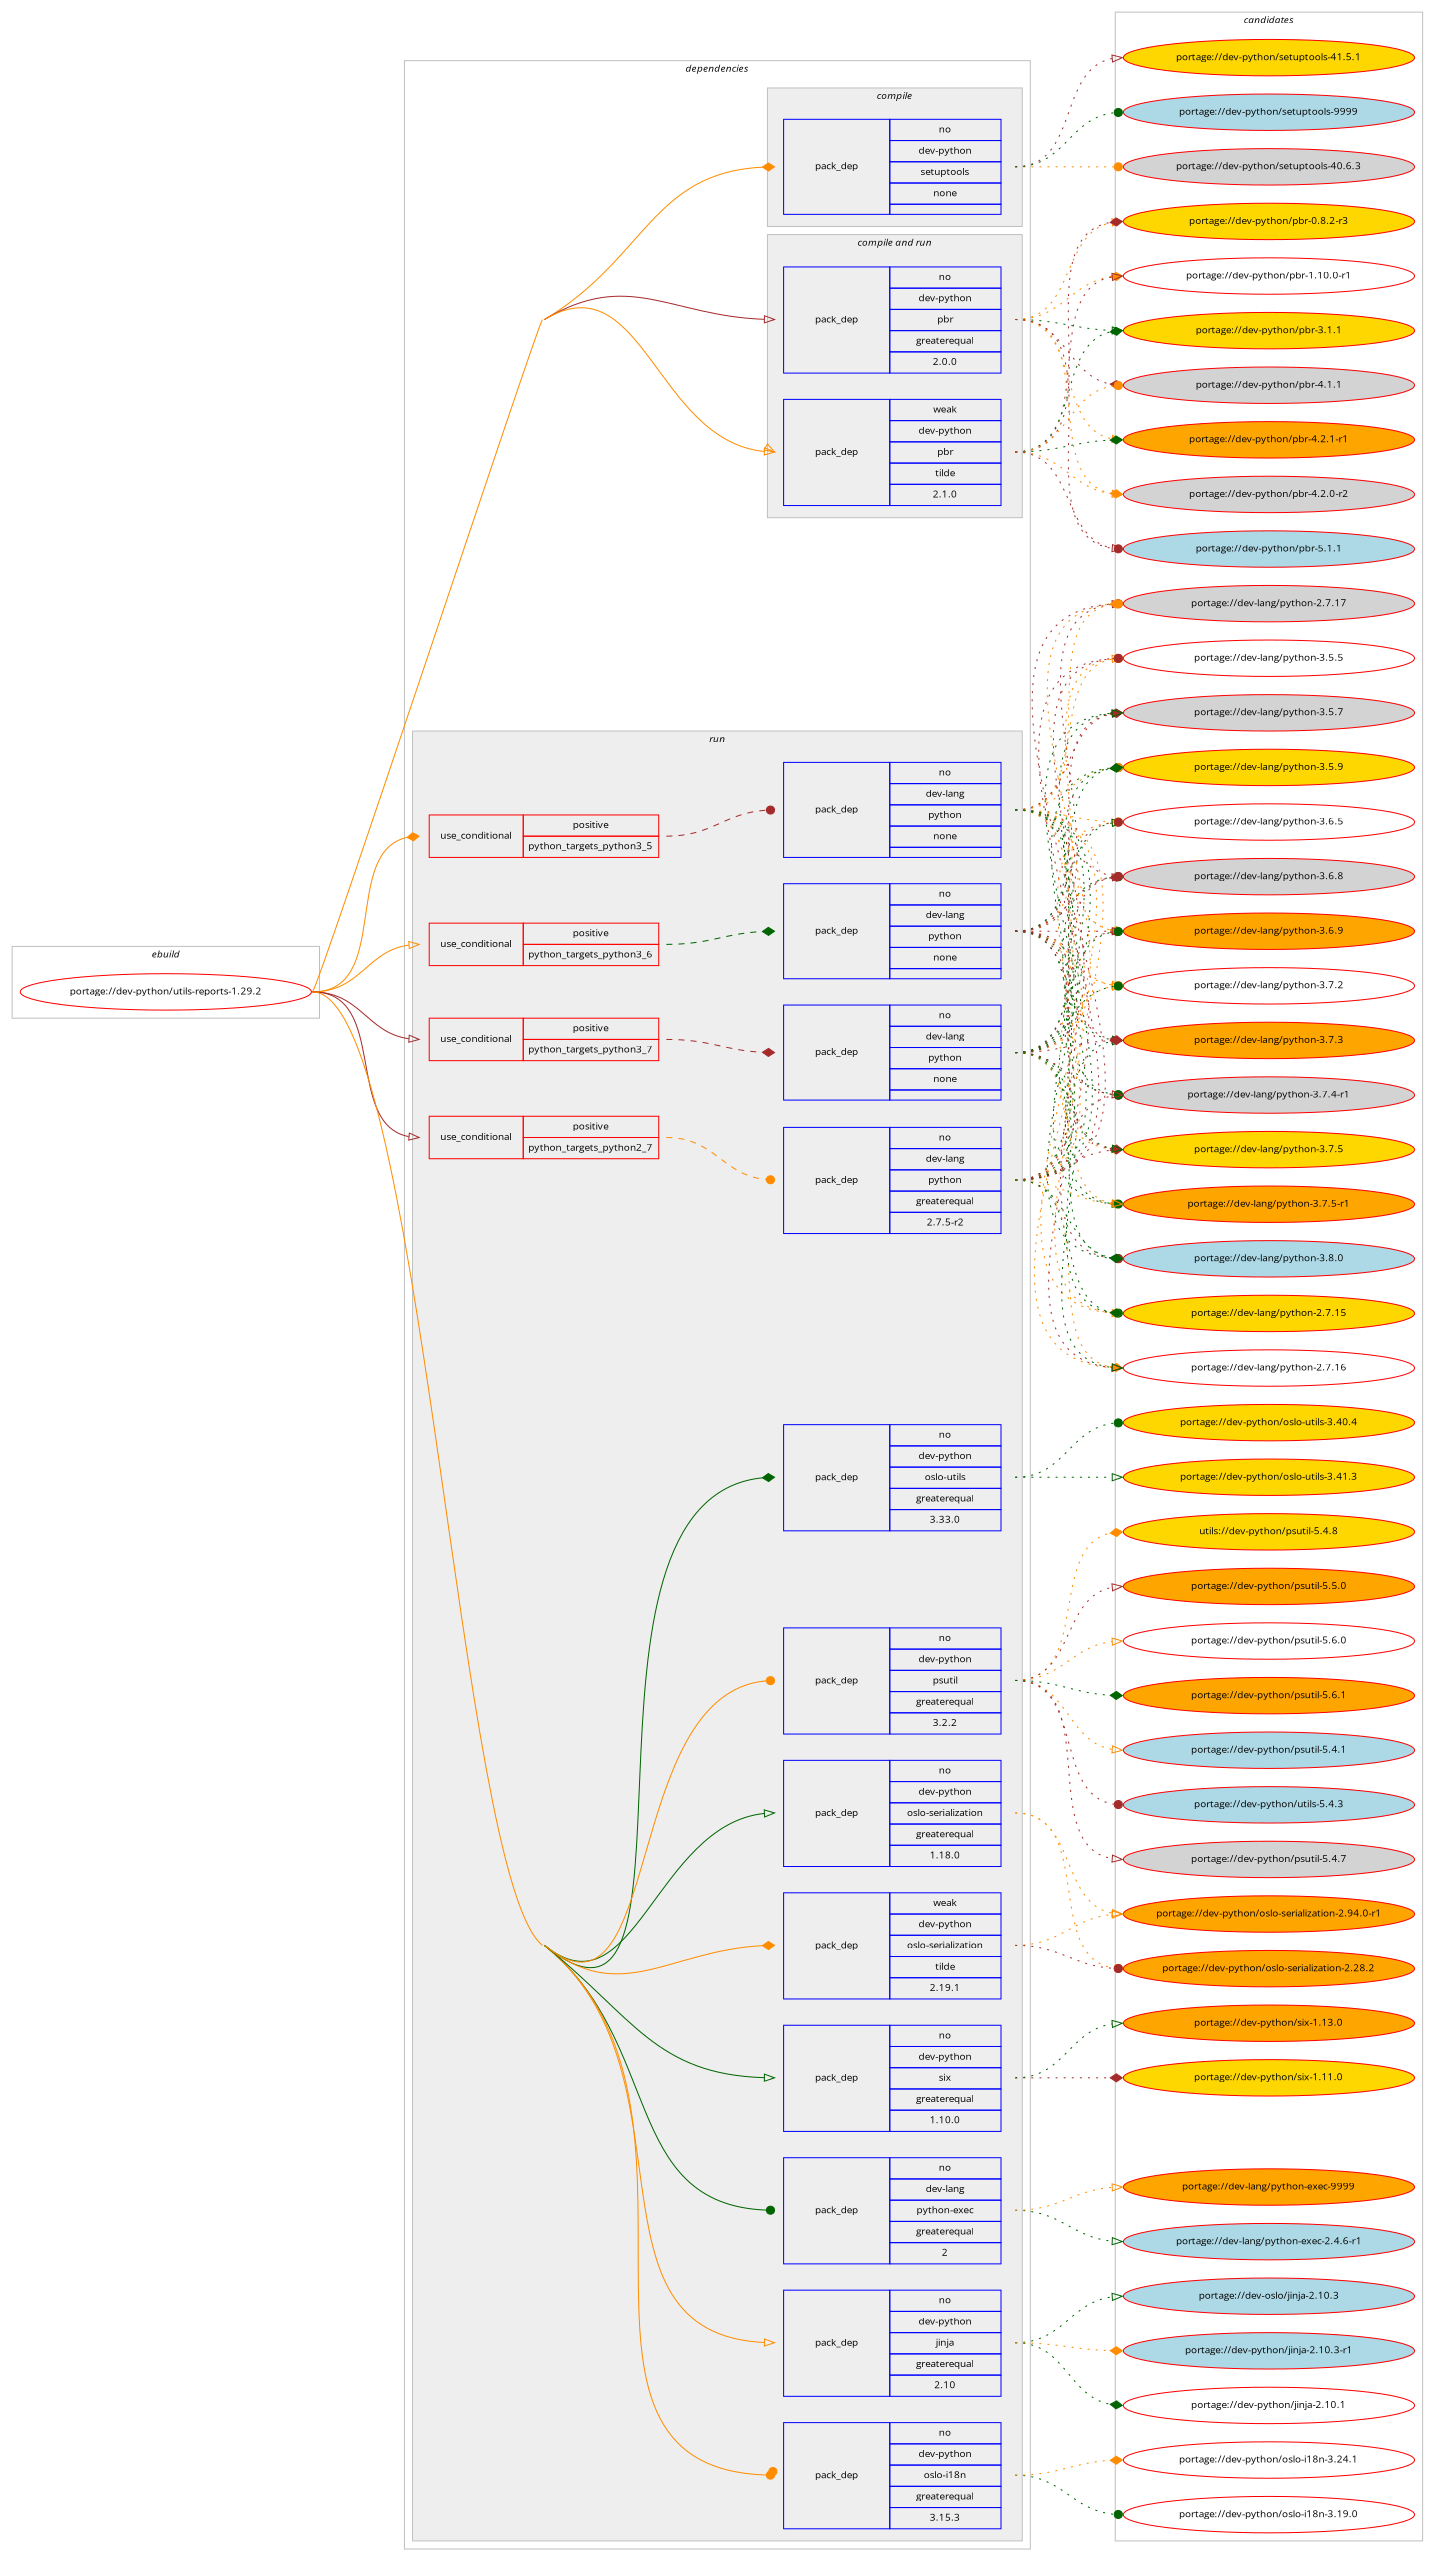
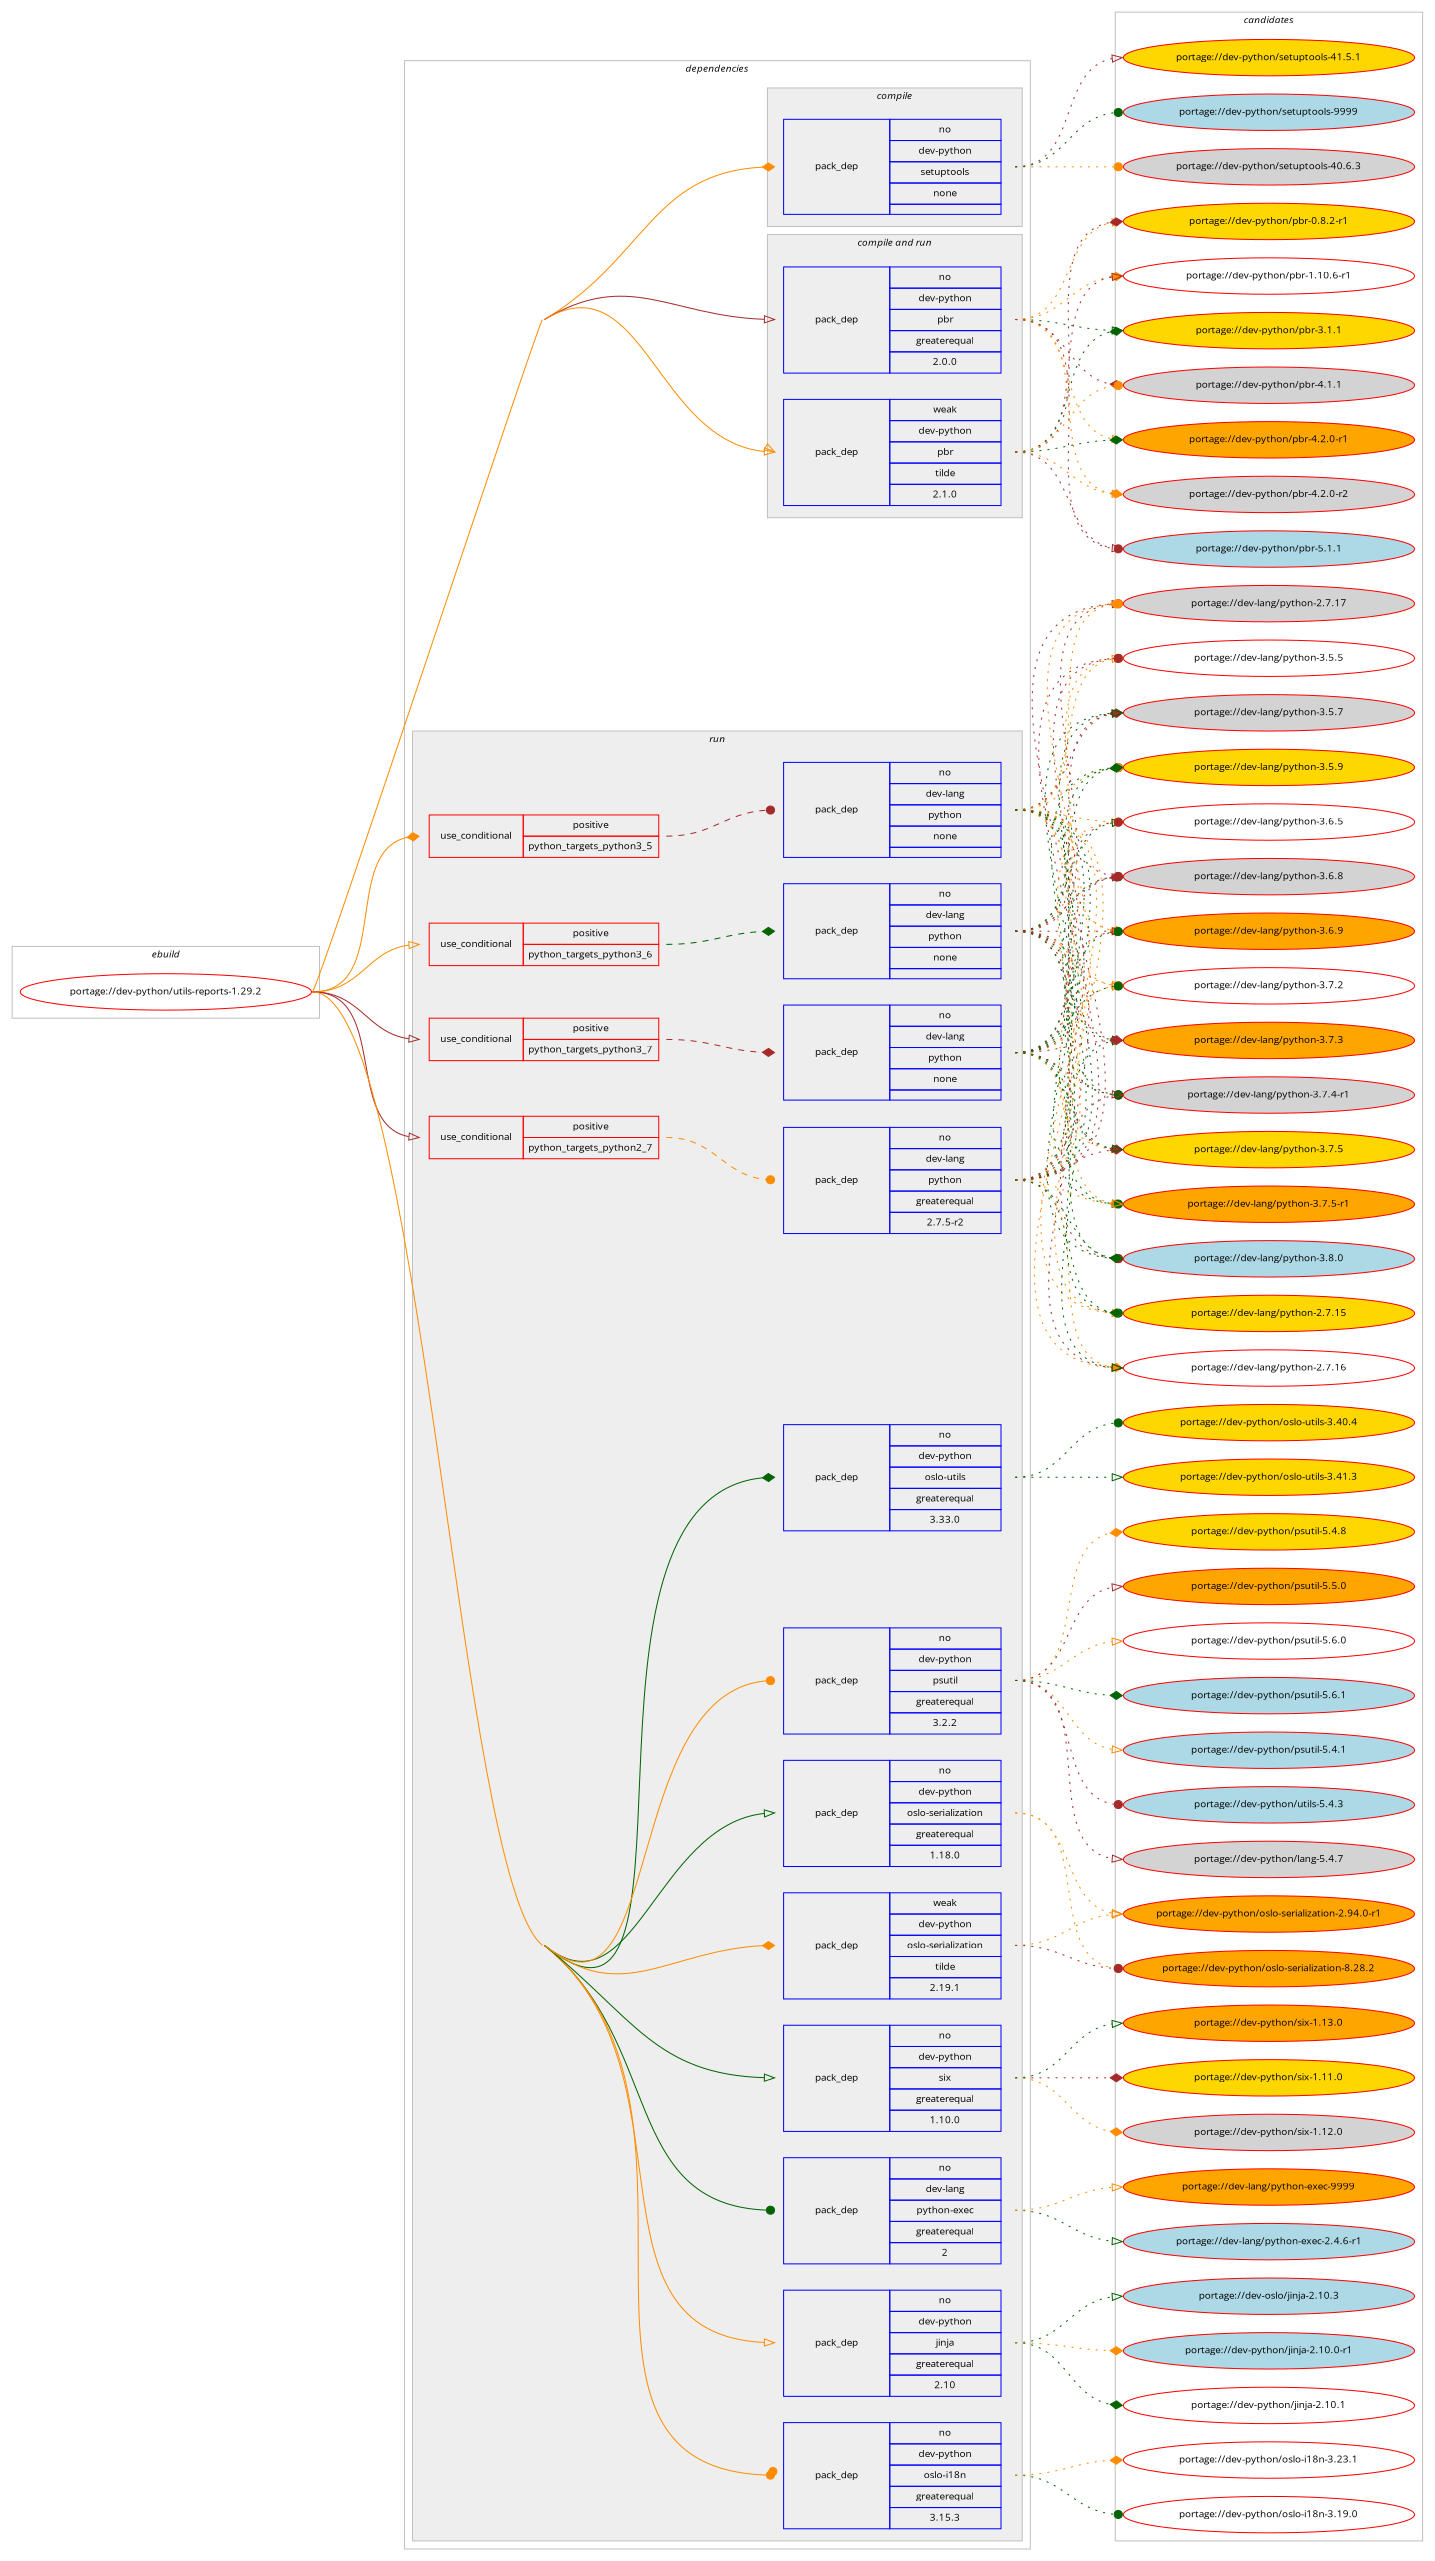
(1269, 221) -> (1269, 221)
(1269, 276) -> (1269, 276)
(1269, 440) -> (1269, 440)
(1269, 1532) -> (1269, 1532)
(1269, 1696) -> (1269, 1696)
(1269, 1859) -> (1269, 1859)
(1269, 1969) -> (1269, 1969)
none -> (1269, 2132)
(1269, 2351) -> (1269, 2351)
(1269, 2460) -> (1269, 2460)
